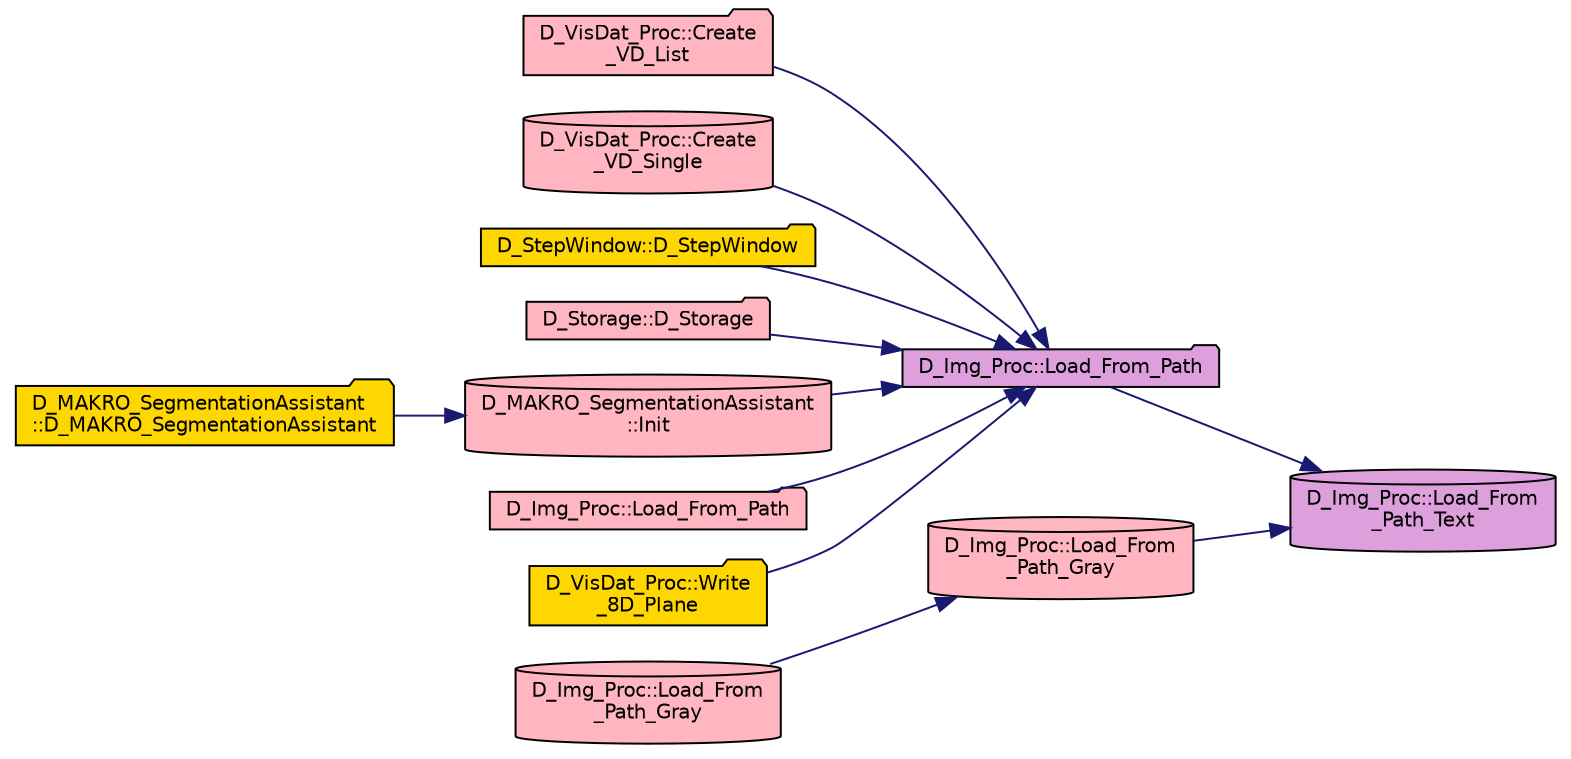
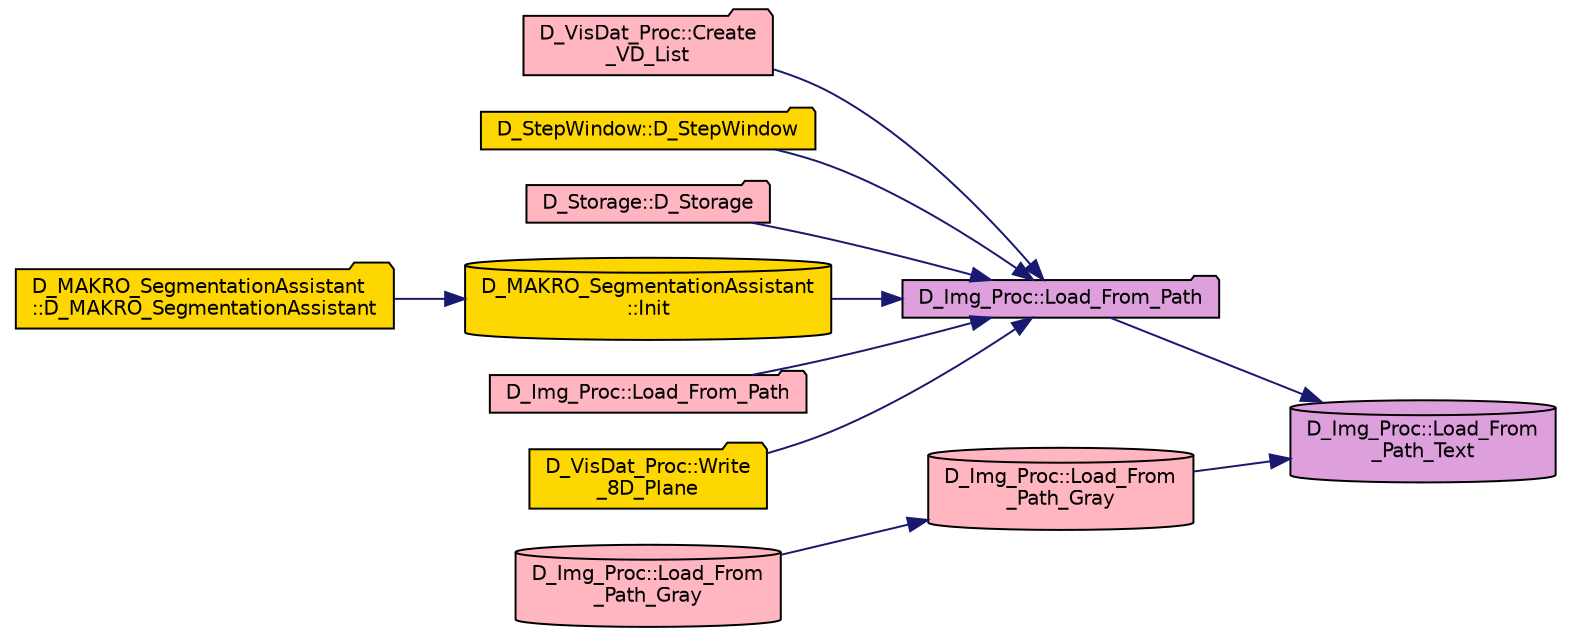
(648, 152) -> none
(648, 416) -> (648, 299)
